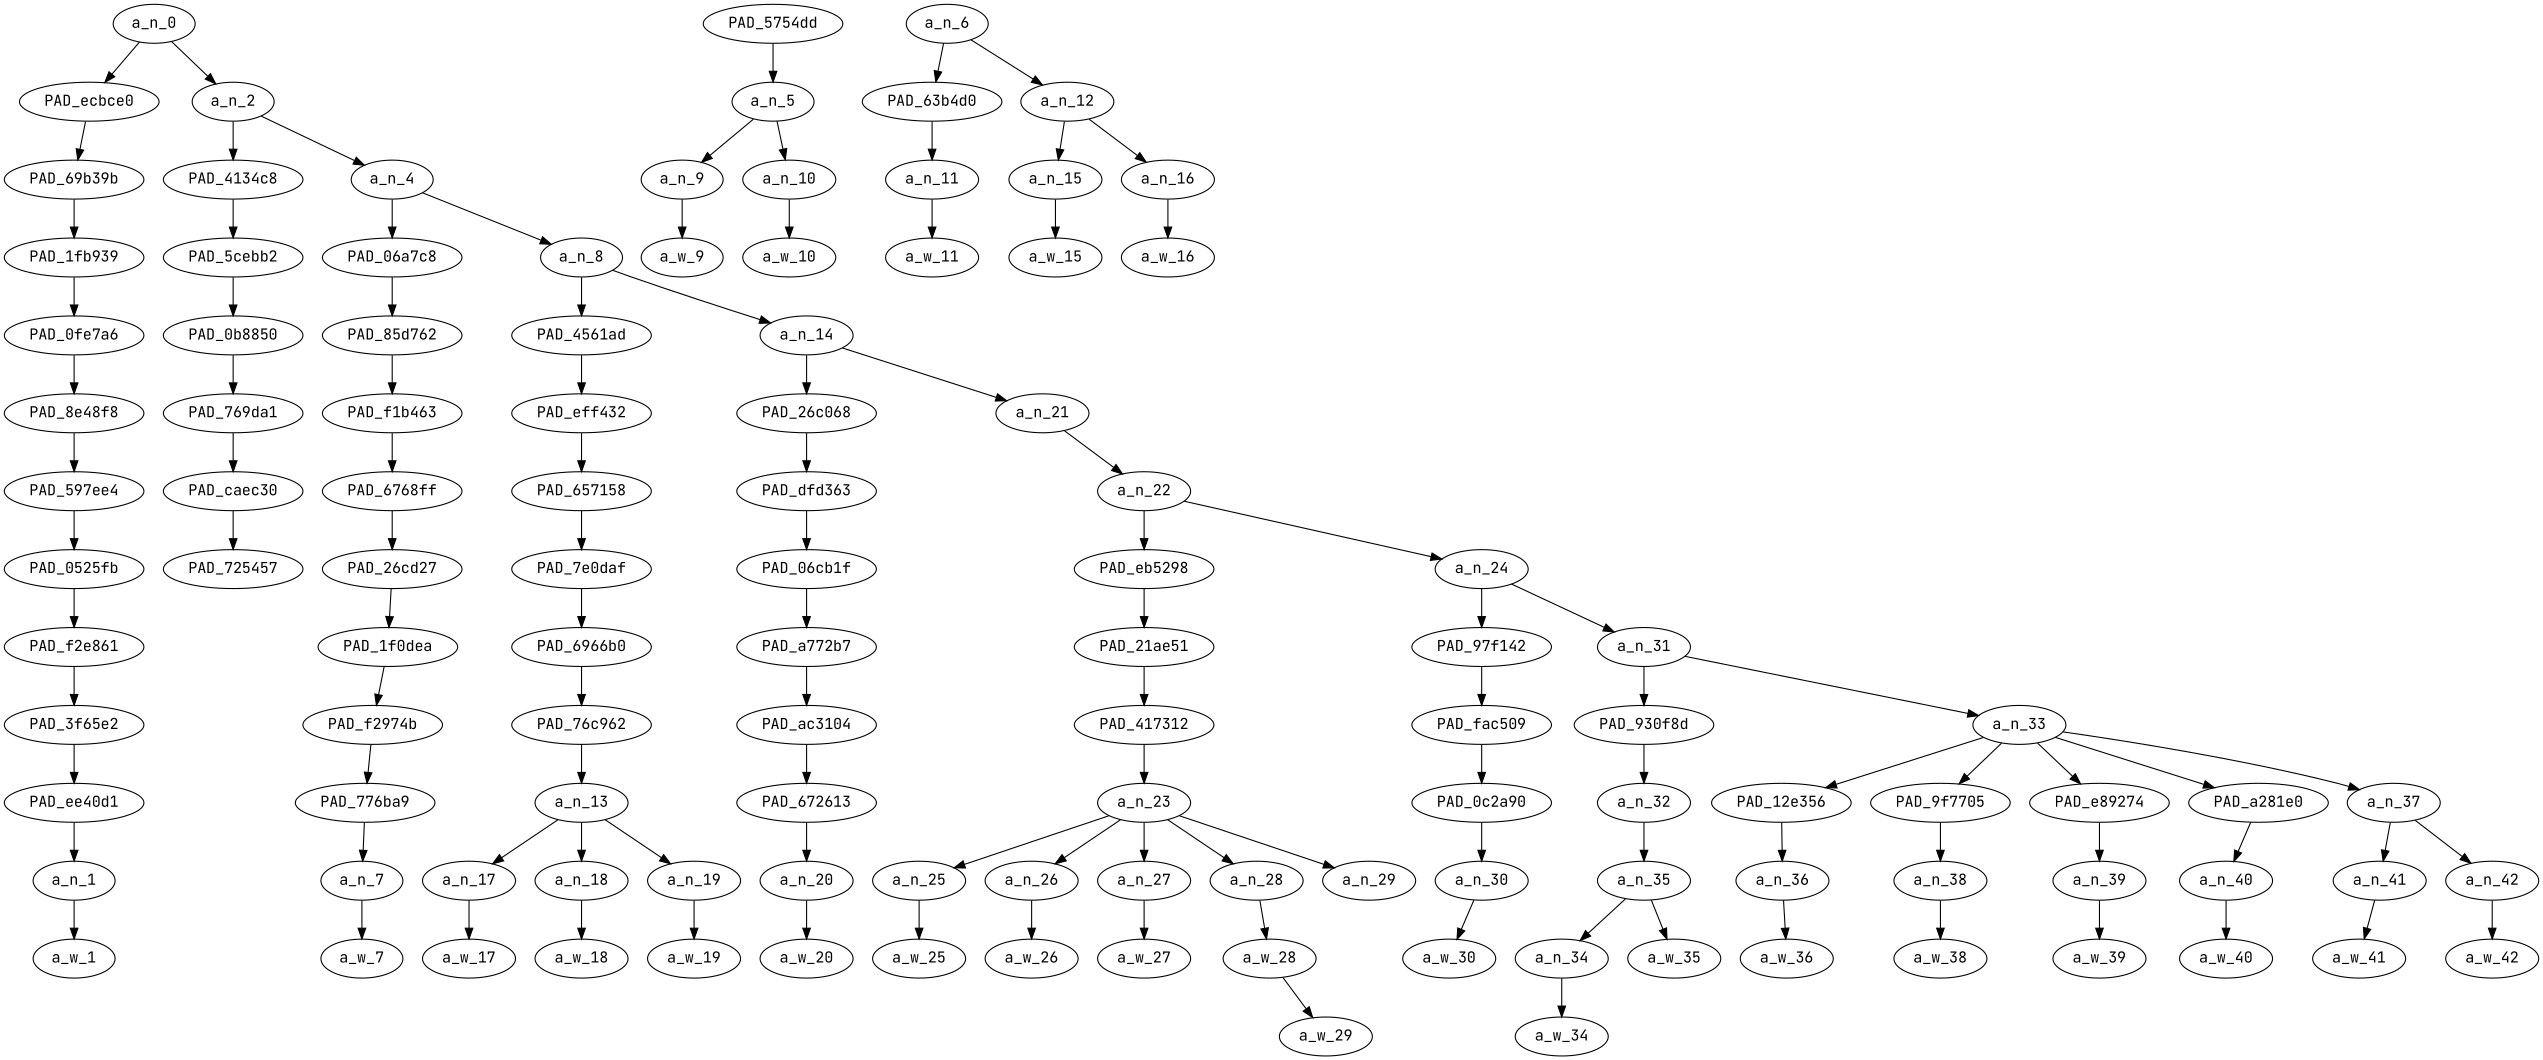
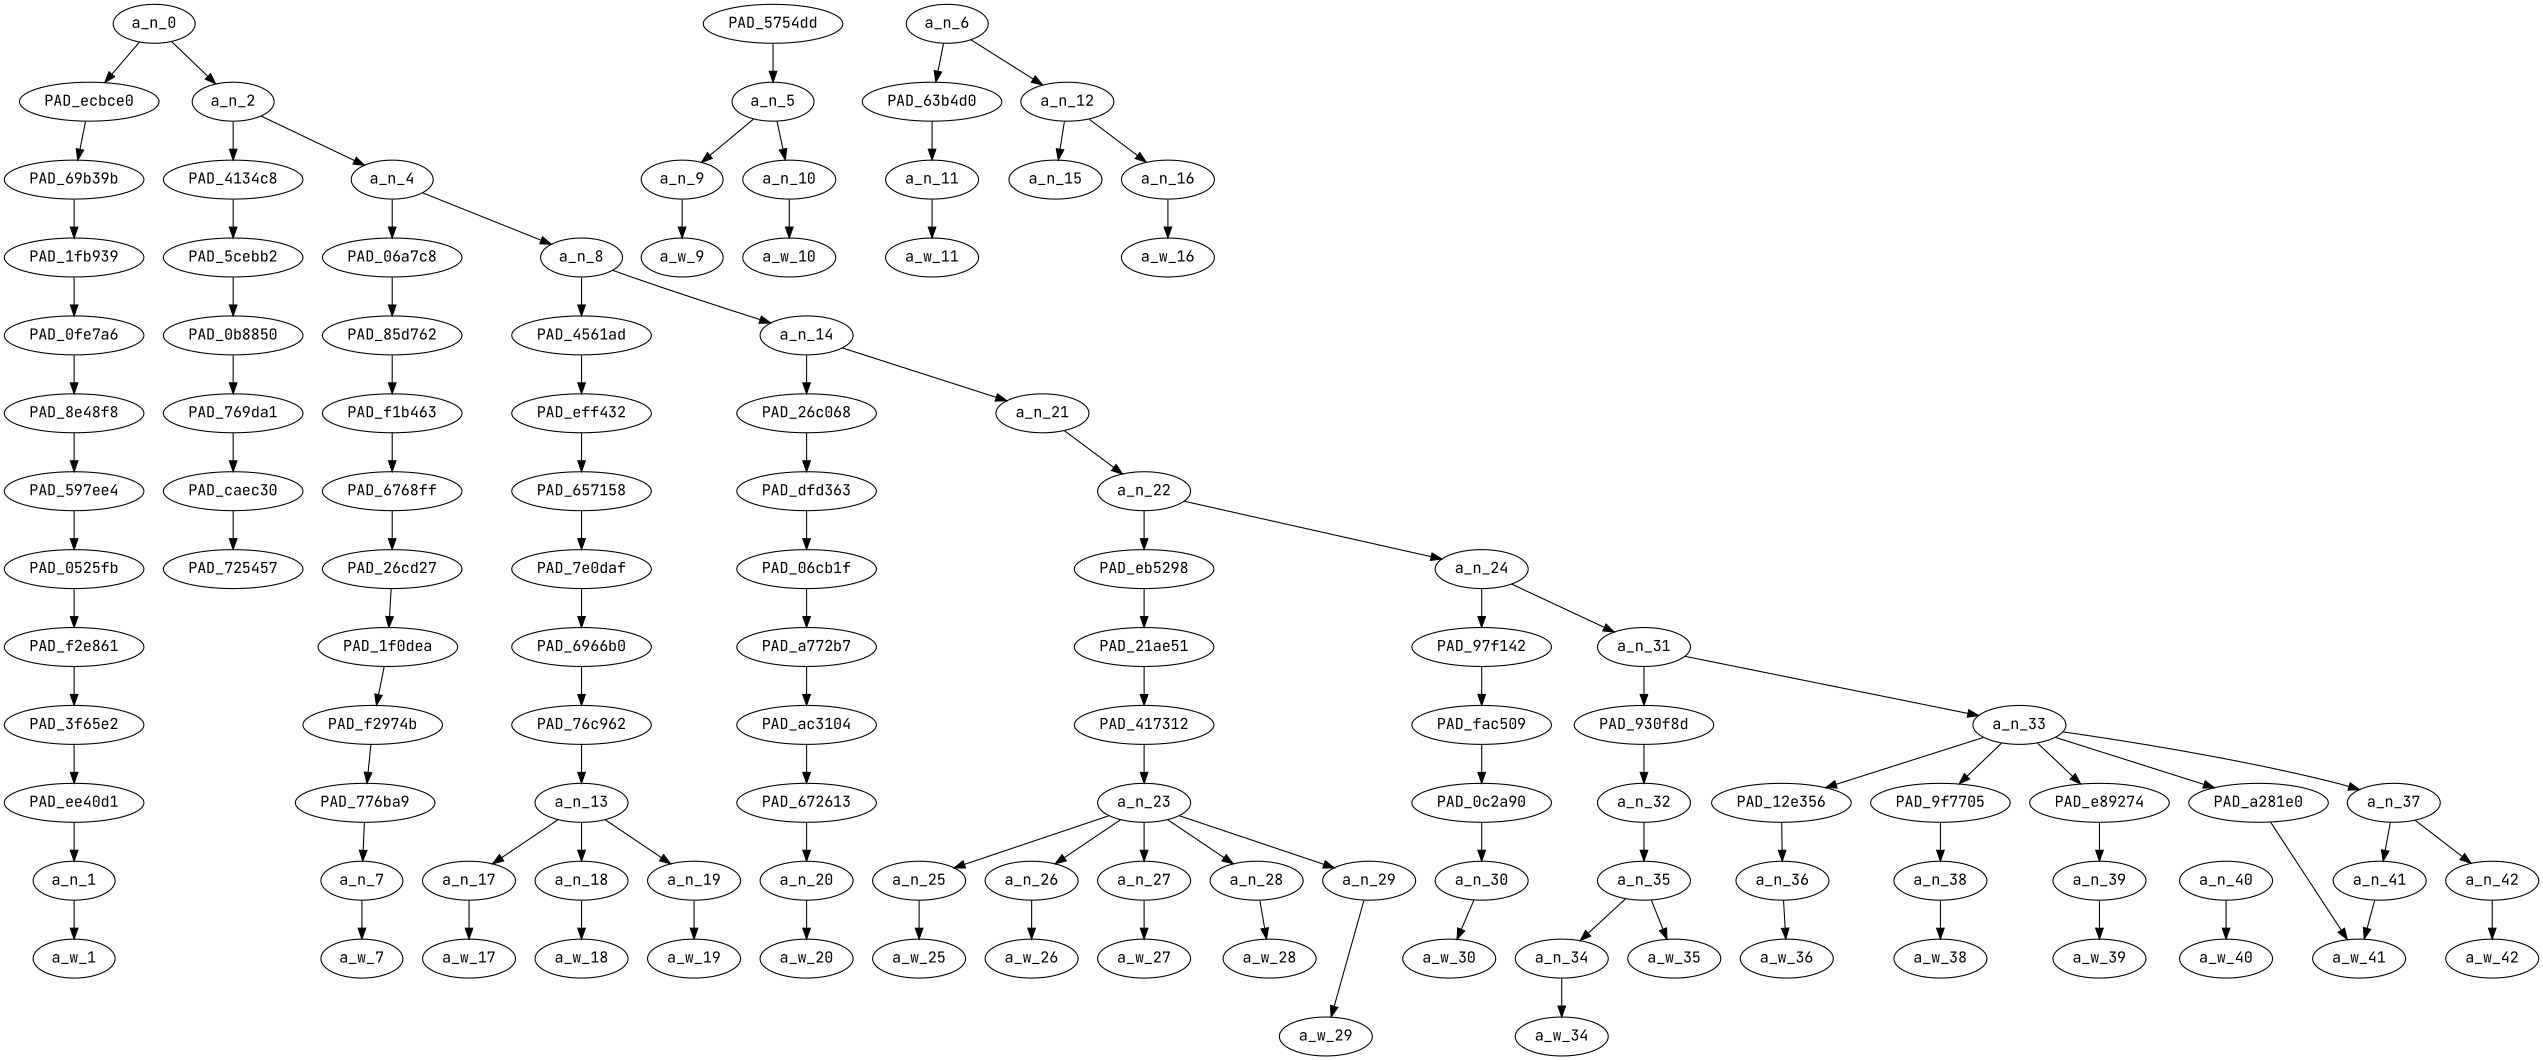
(1055, 258) -> none
(2244, 837) -> (2306, 876)
(1295, 993) -> (1349, 953)
